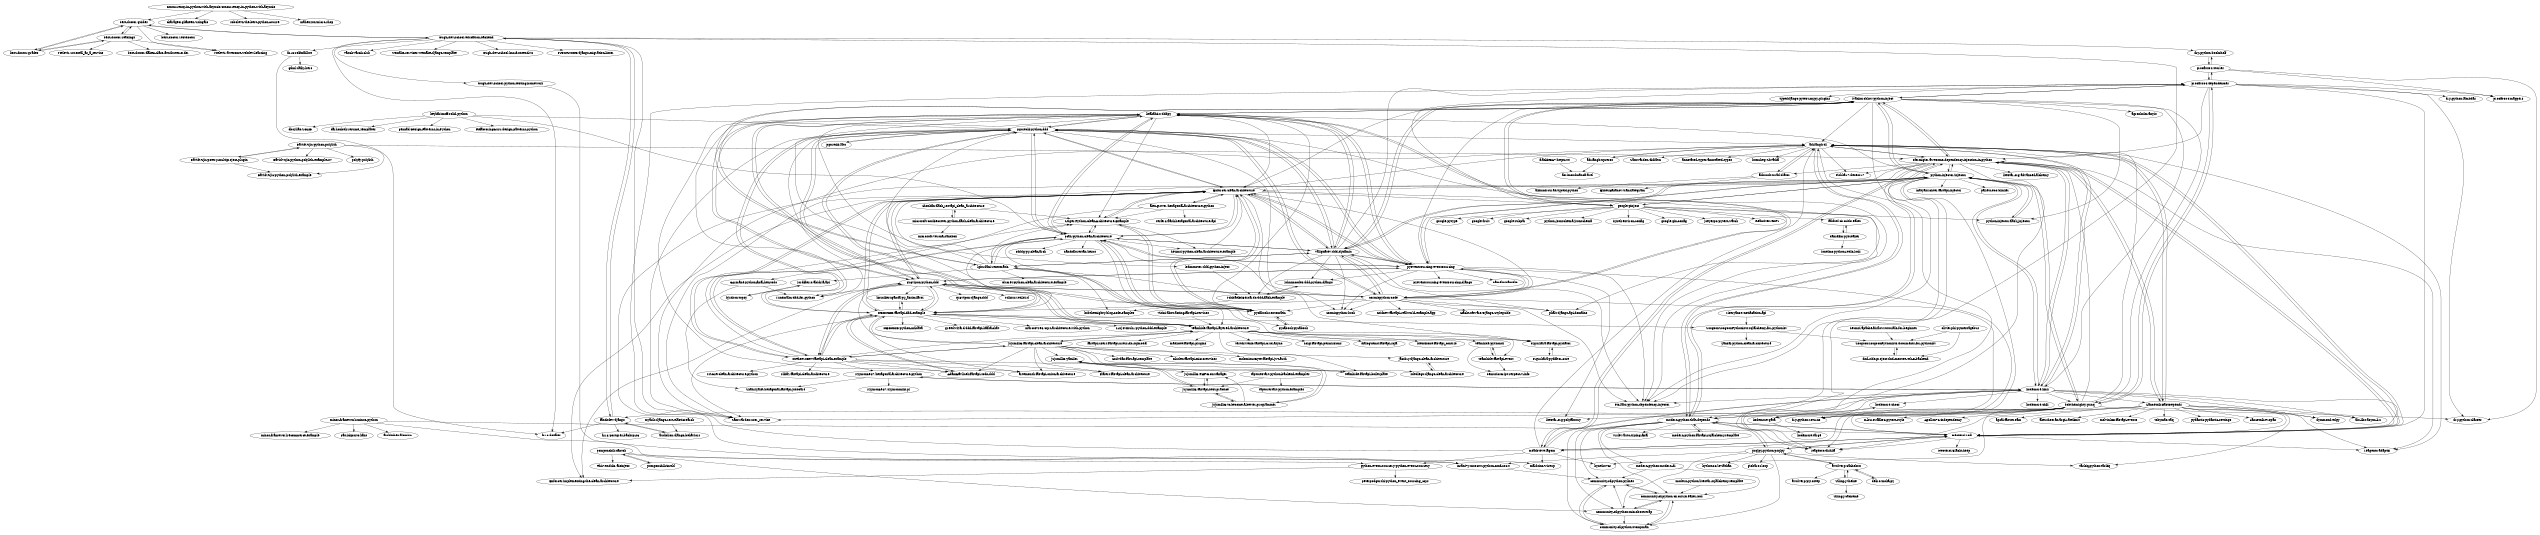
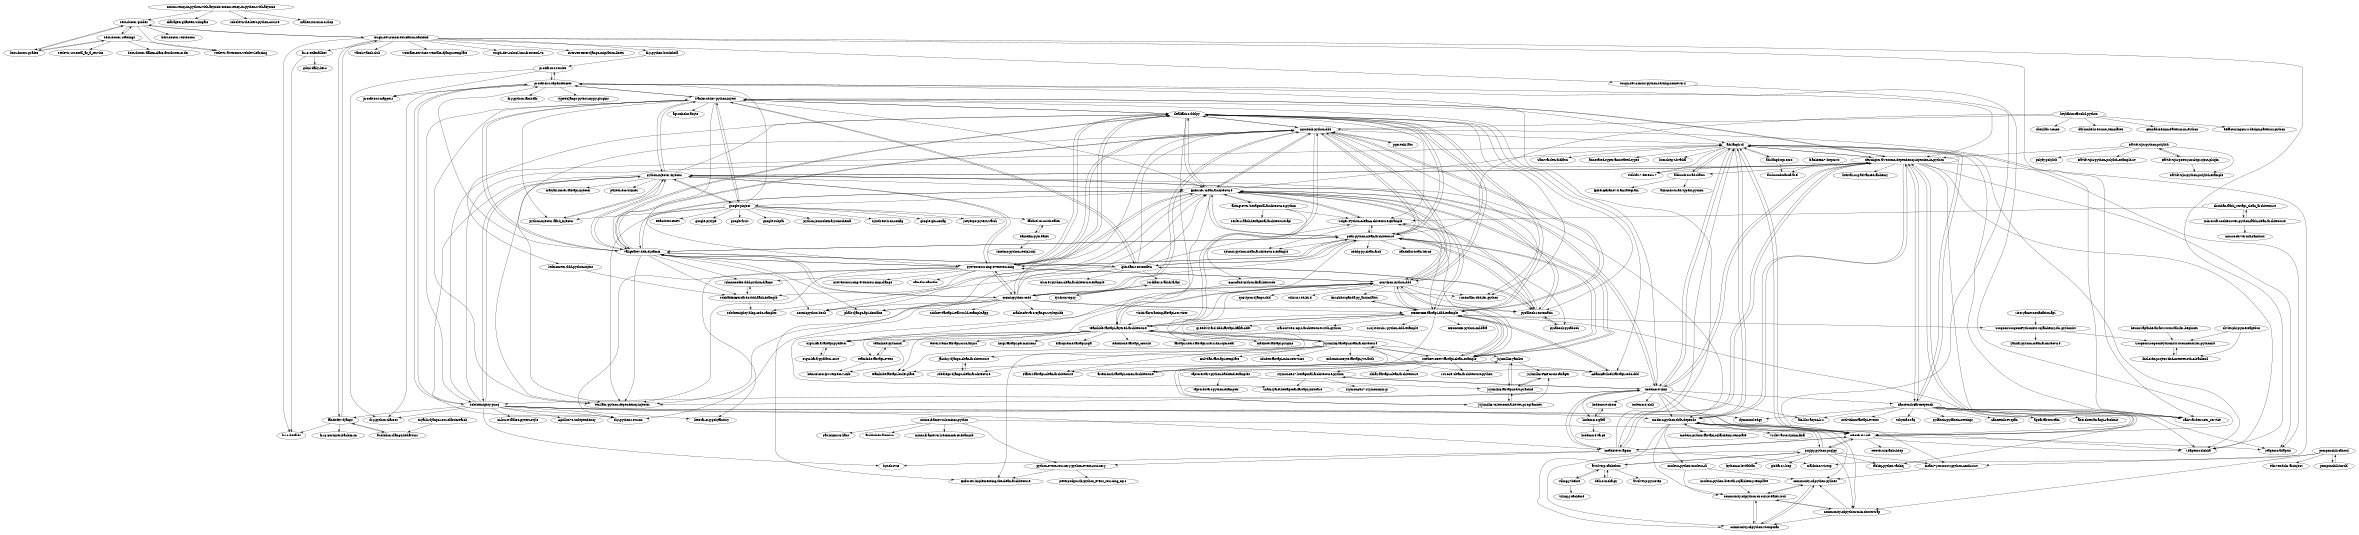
(2212, 62) -> none
(1235, 227) -> (1185, 155)
